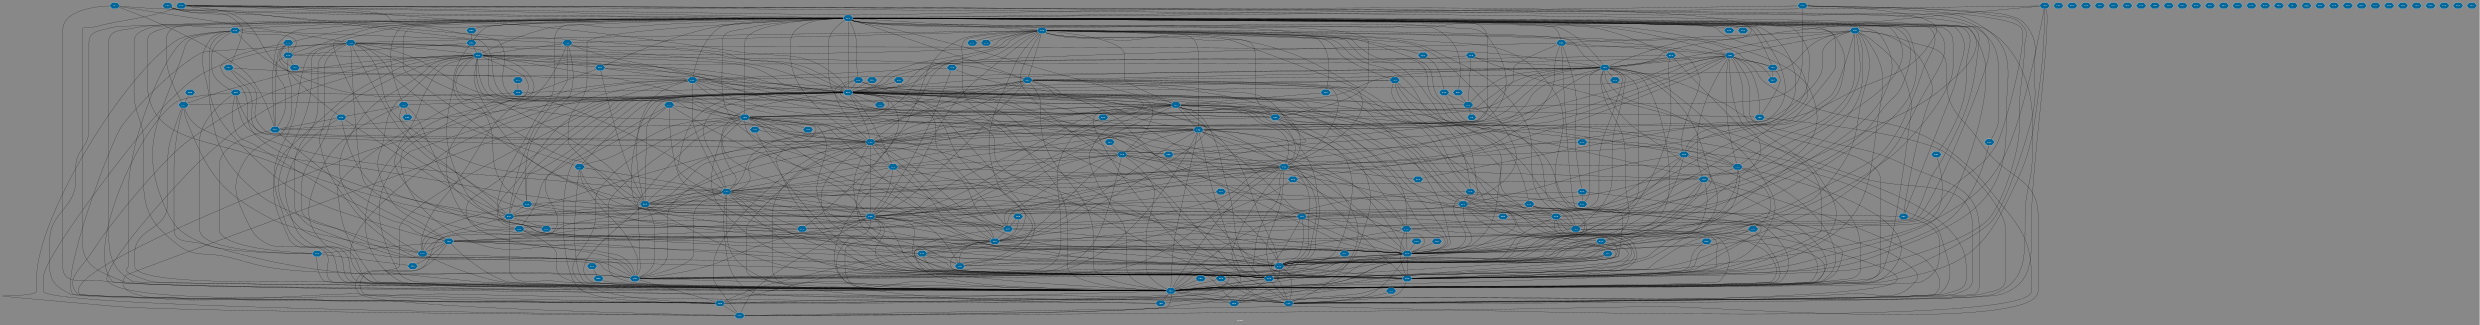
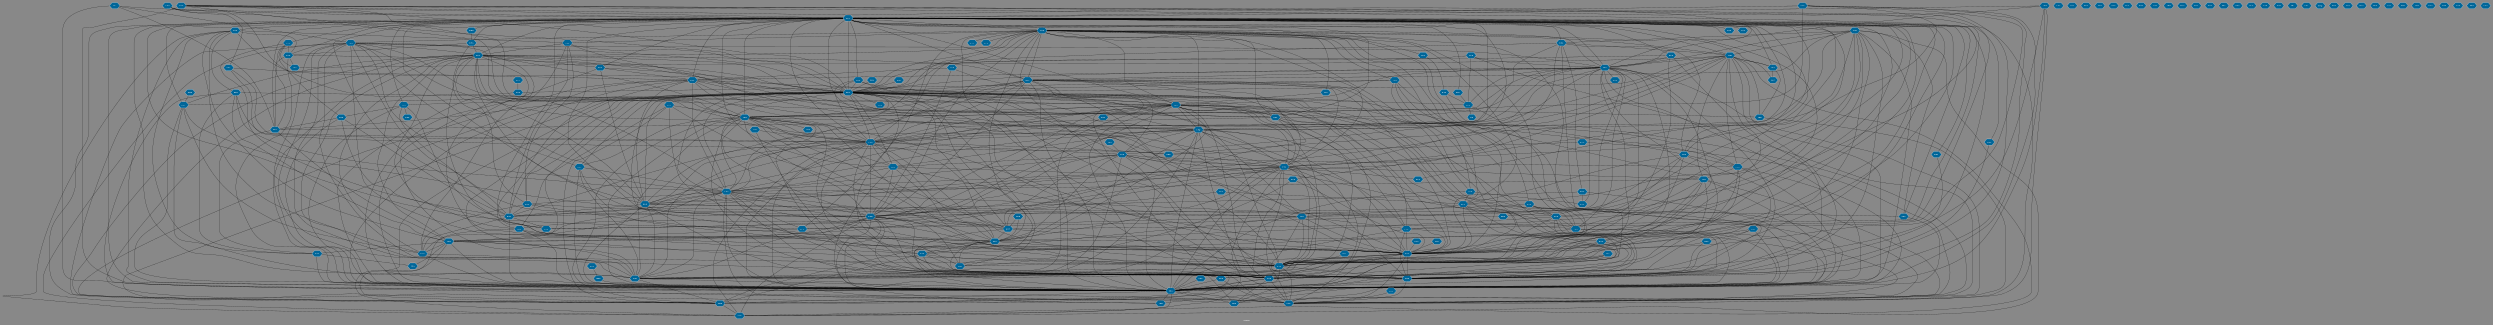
none -> (2058, 6)
